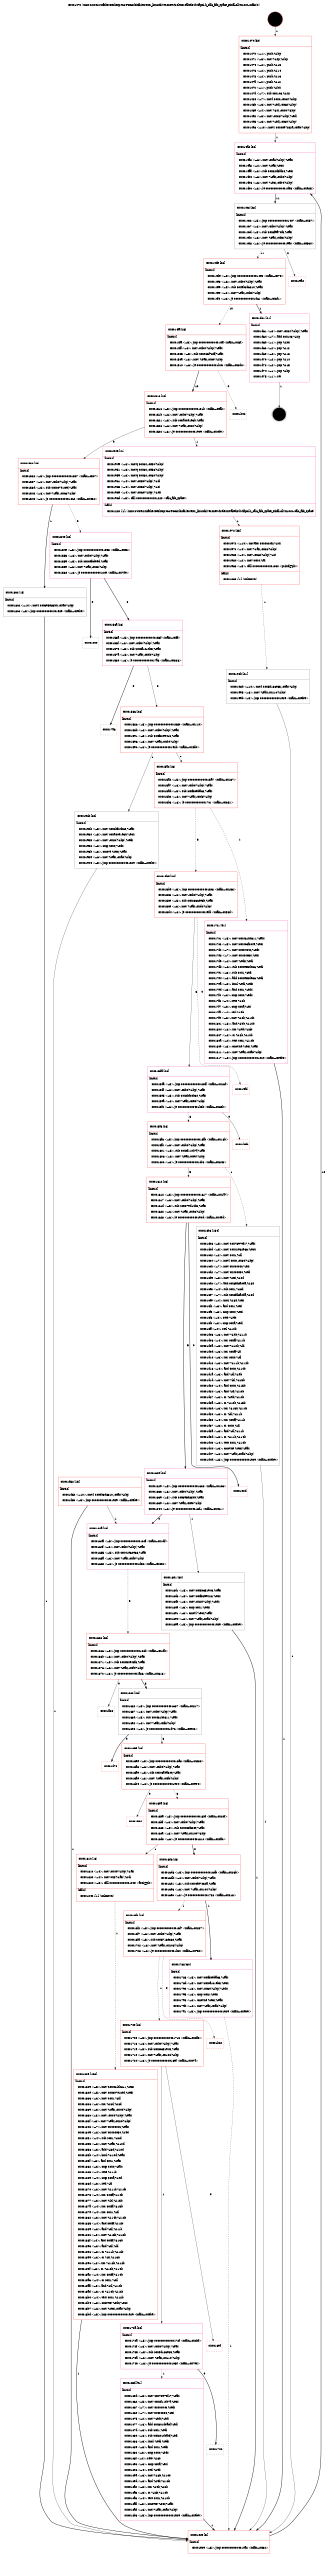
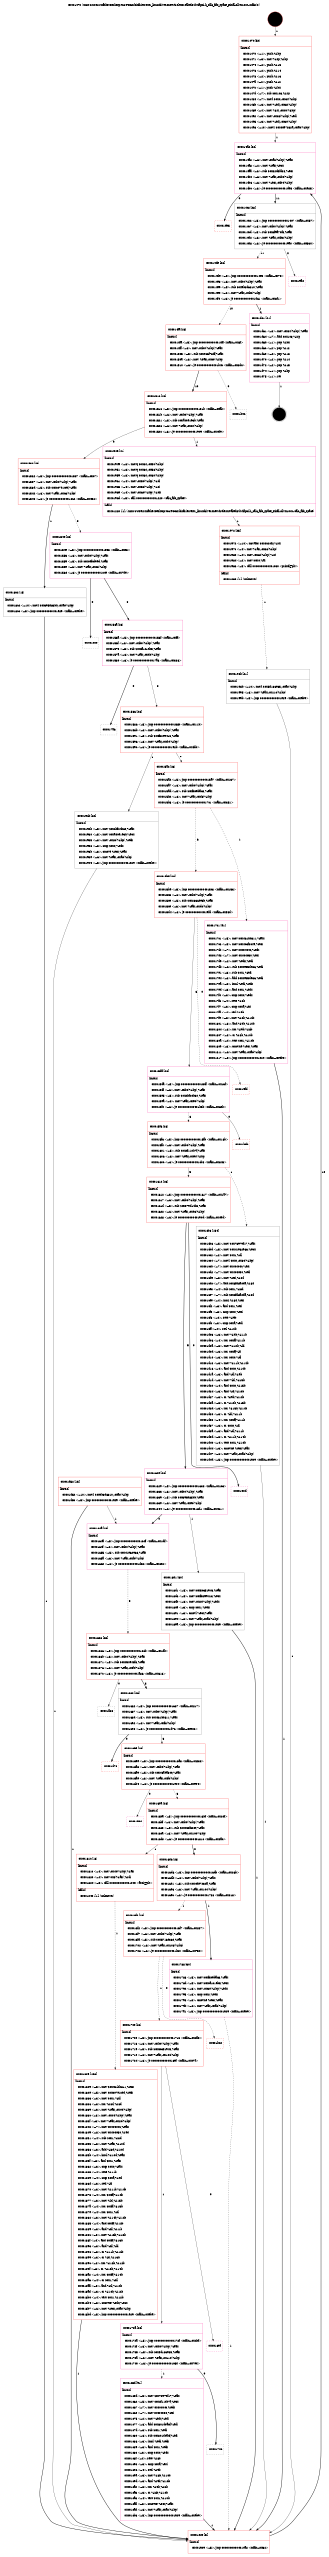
none -> (223, 226)
